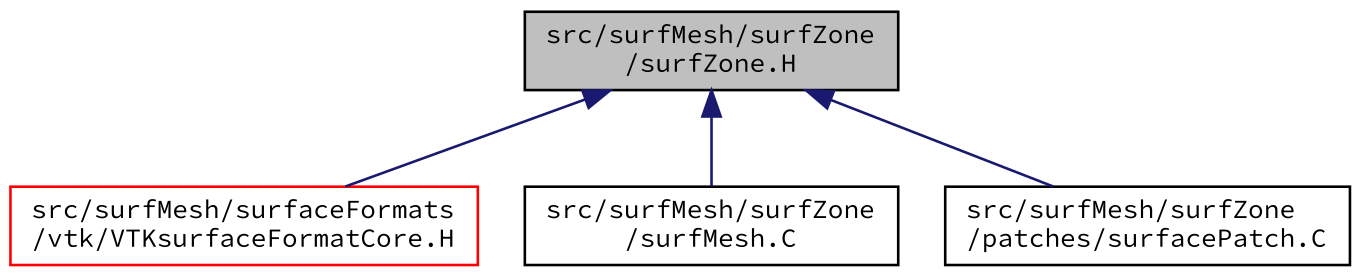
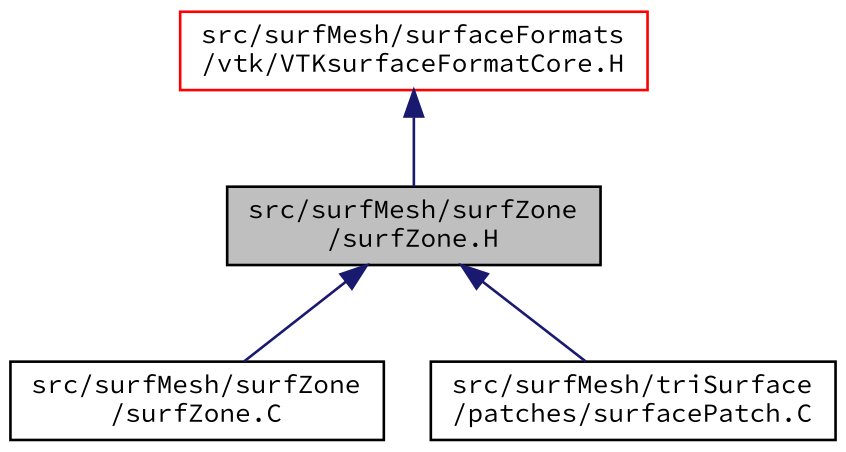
(465, 143) -> (414, 152)
(712, 226) -> (197, 401)
(1148, 226) -> (633, 401)
